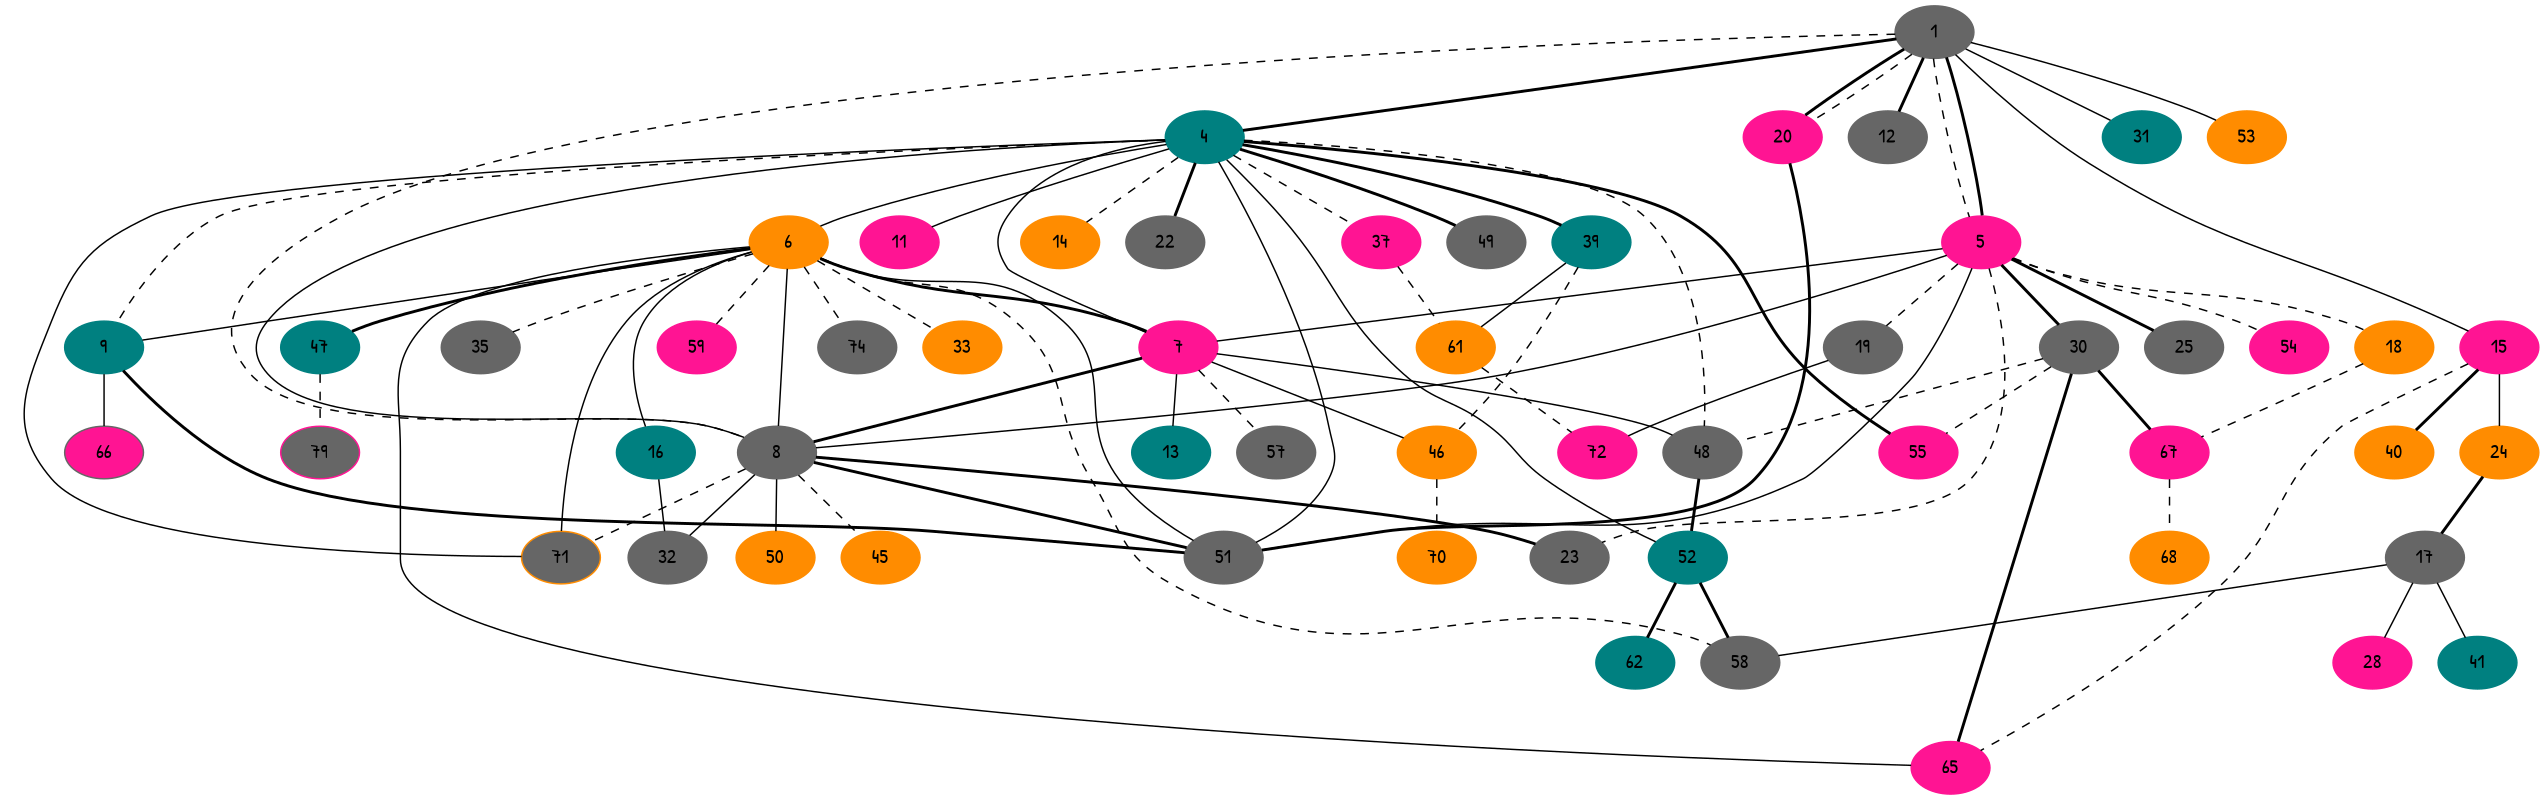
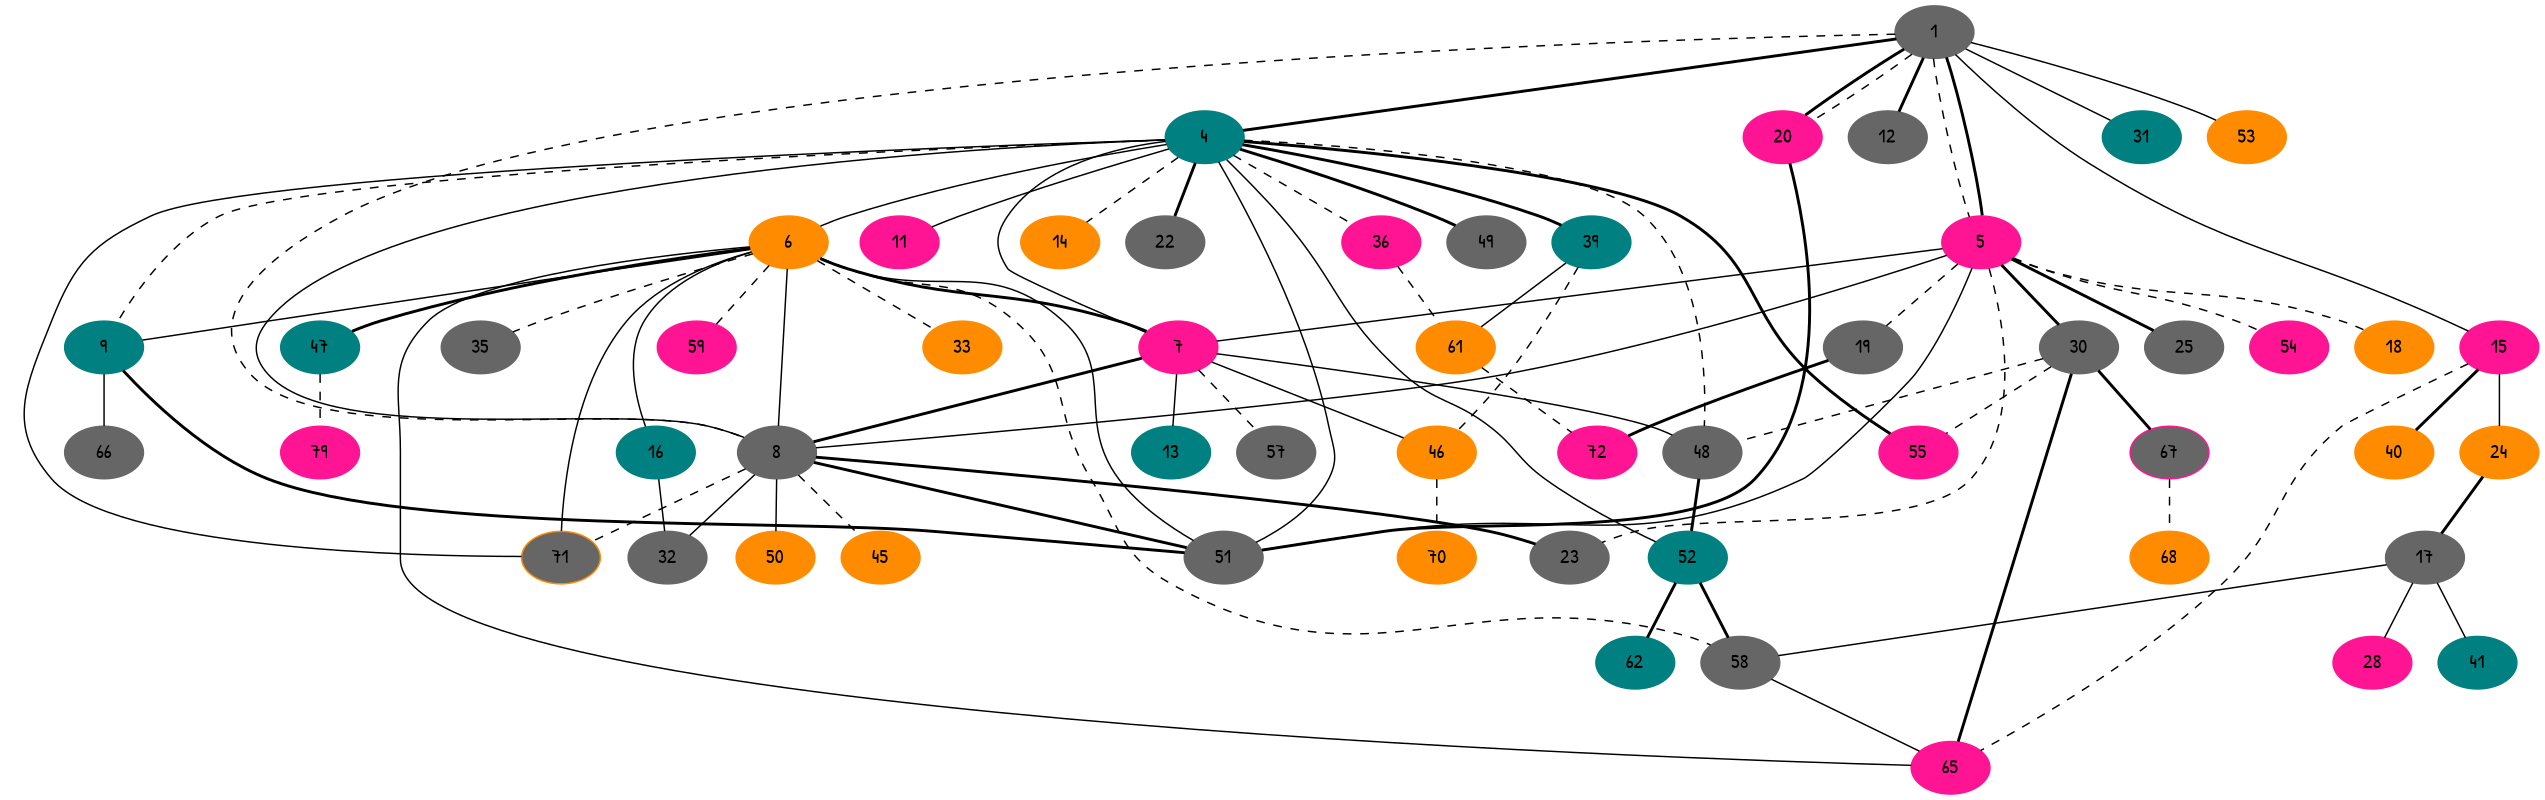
(1381, 242) -> (1381, 242)
(857, 347) -> none
(1728, 396) -> (1728, 396)
(2283, 401) -> none
(104, 453) -> (104, 453)
(320, 453) -> (320, 453)
(2170, 453) -> (2170, 453)
none -> (1846, 715)
